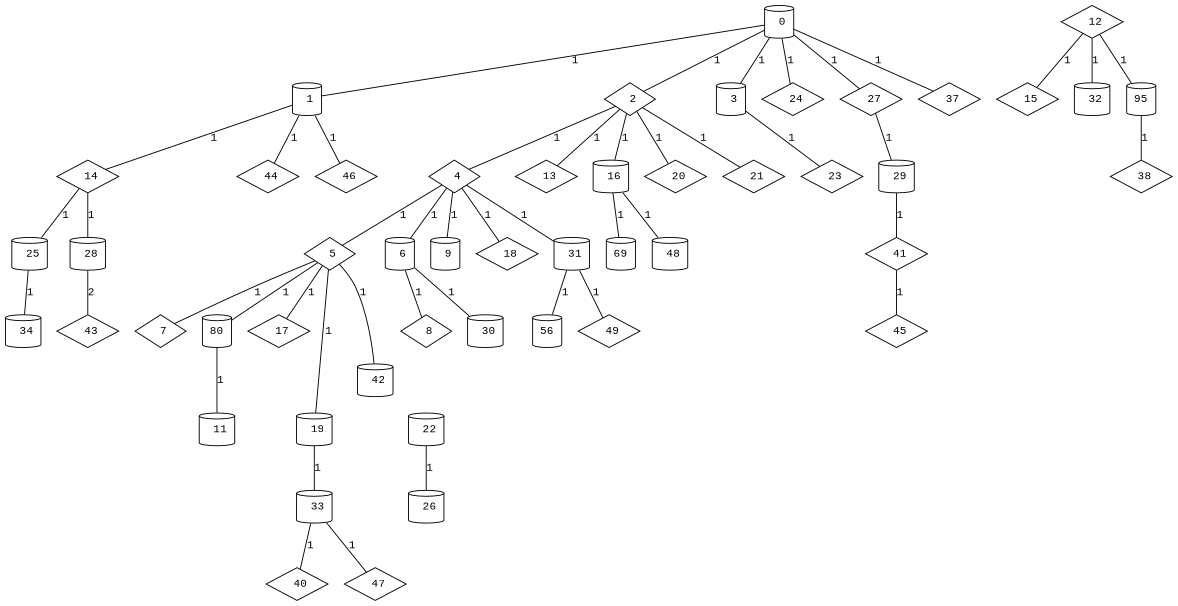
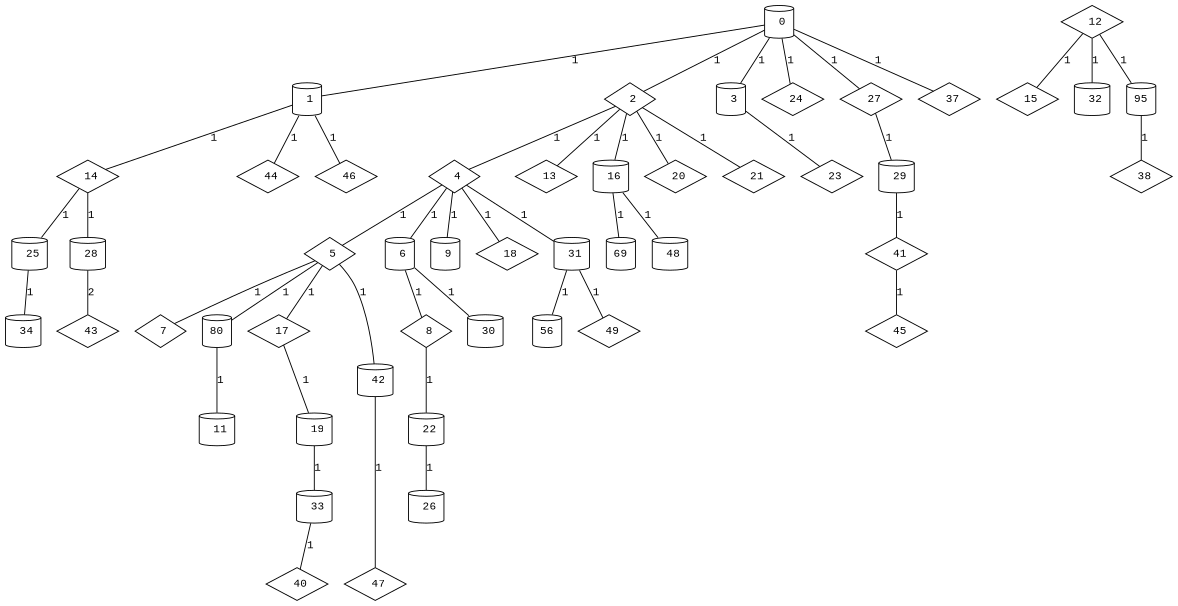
(322, 341) -> (296, 379)
none -> (426, 380)
(347, 548) -> (375, 482)
